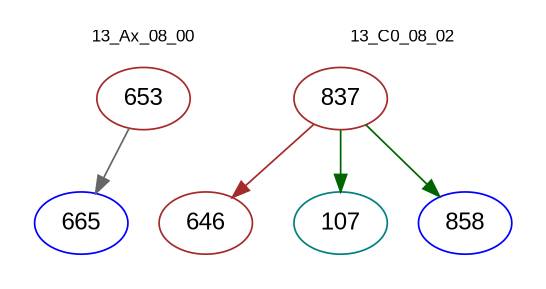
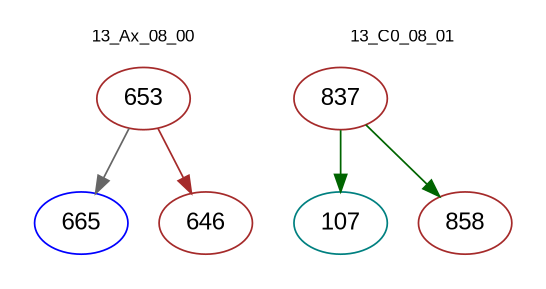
(403, 37) -> (403, 37)
(292, 144) -> (171, 153)
(465, 223) -> (465, 223)
